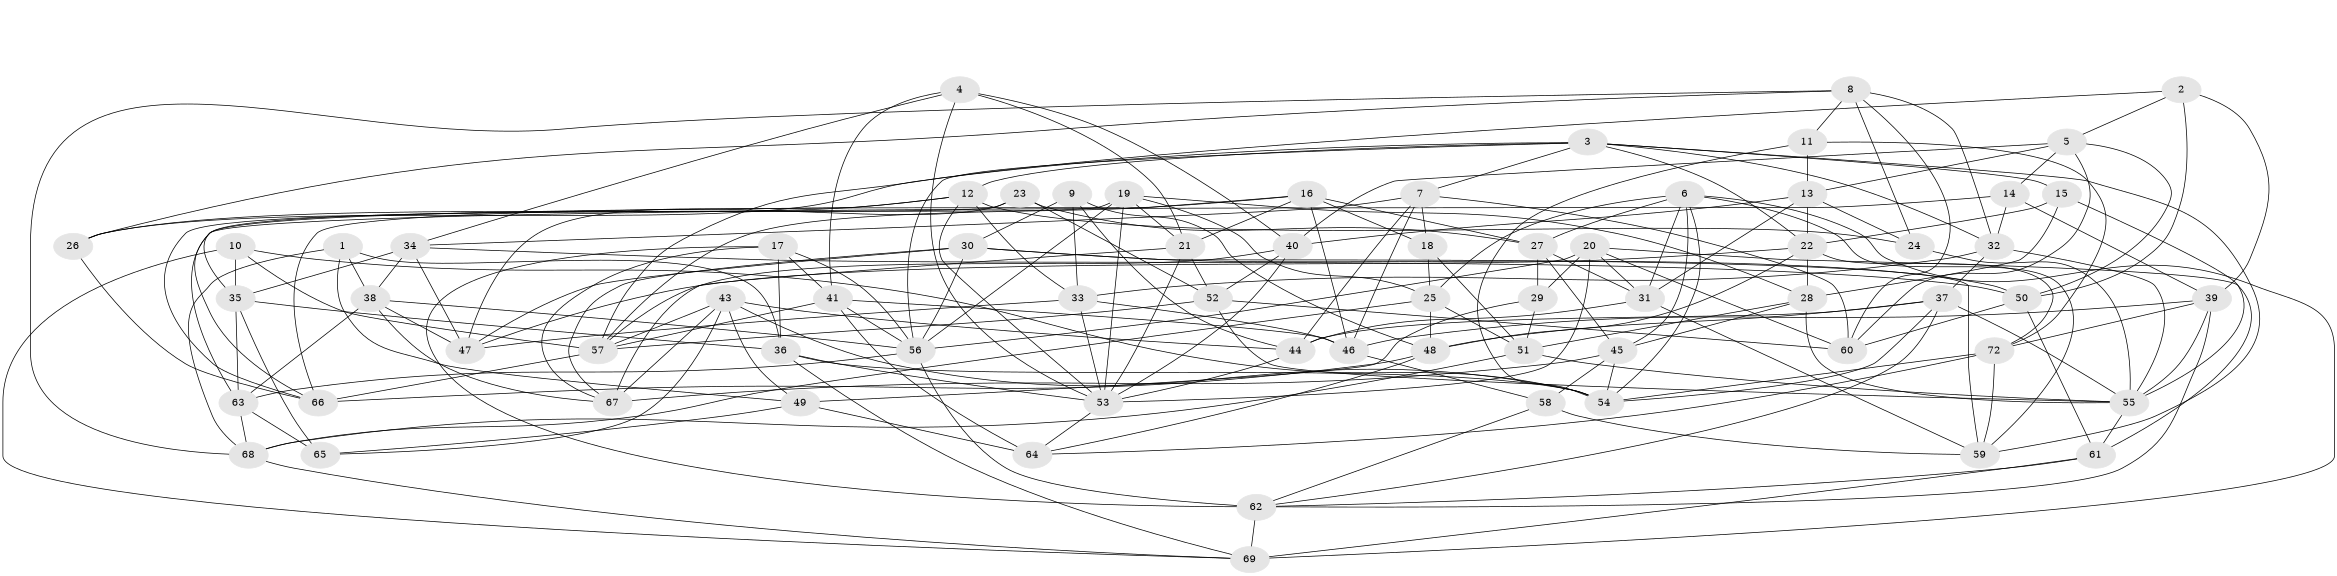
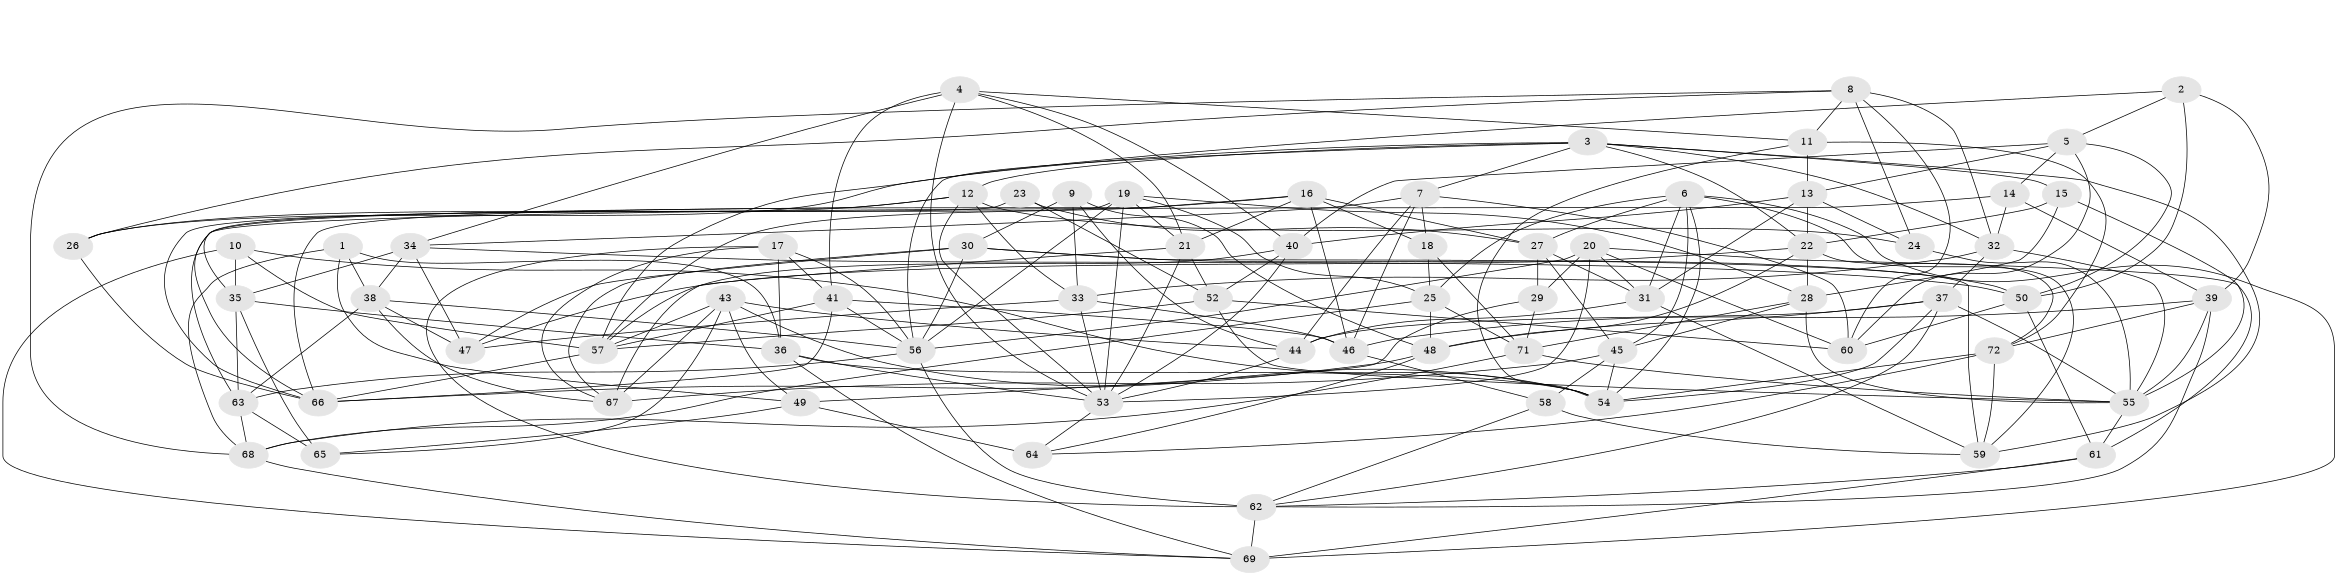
none -> (1384, 115)
(573, 220) -> none
(1524, 351) -> (1524, 351)
(954, 410) -> (642, 383)
